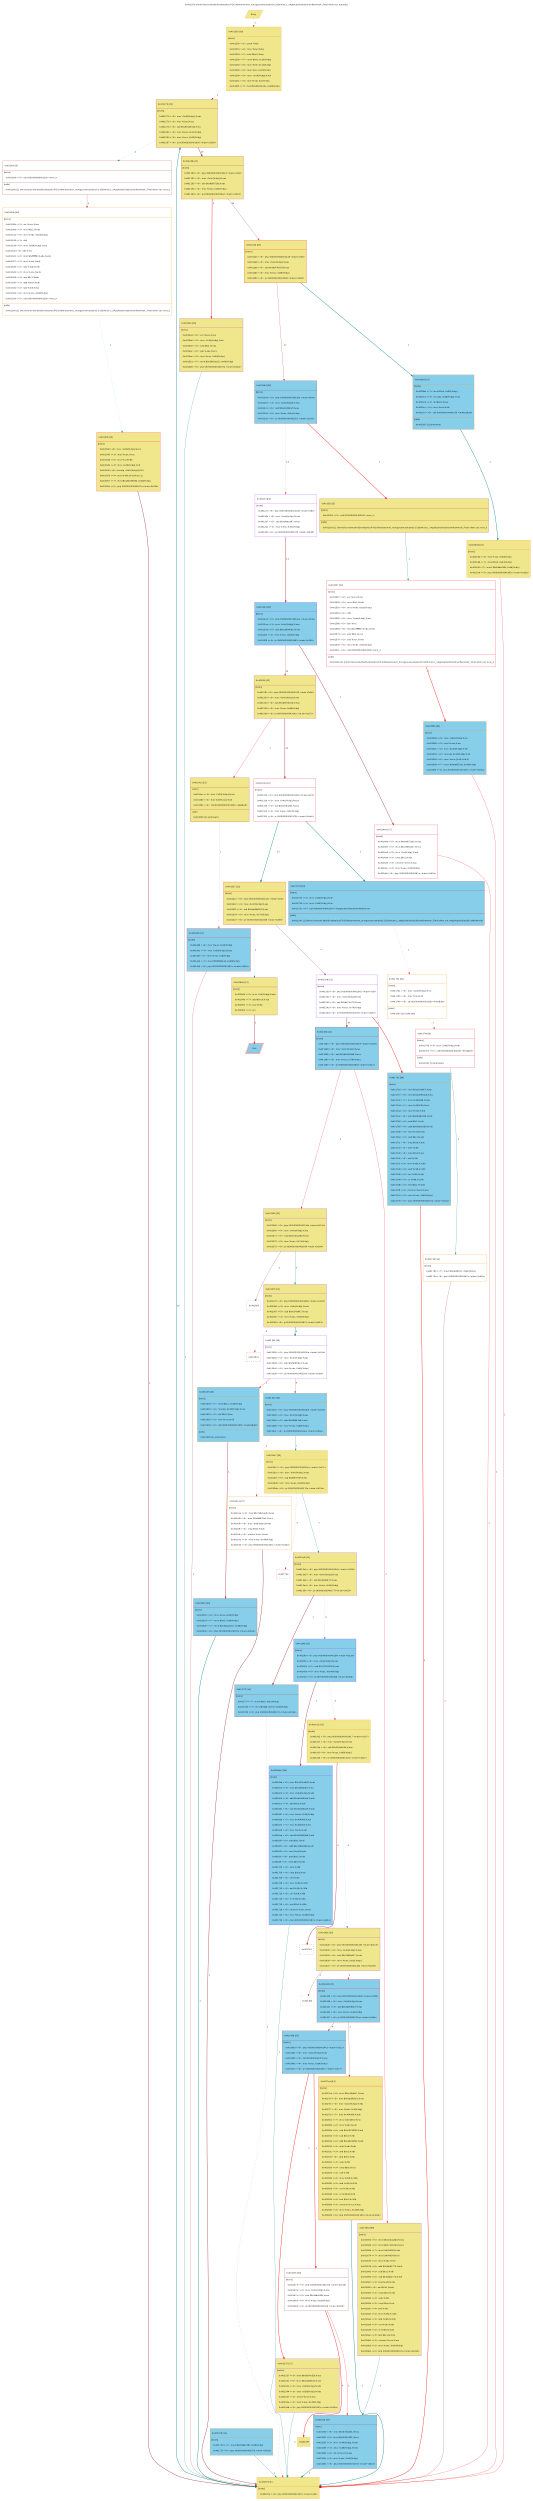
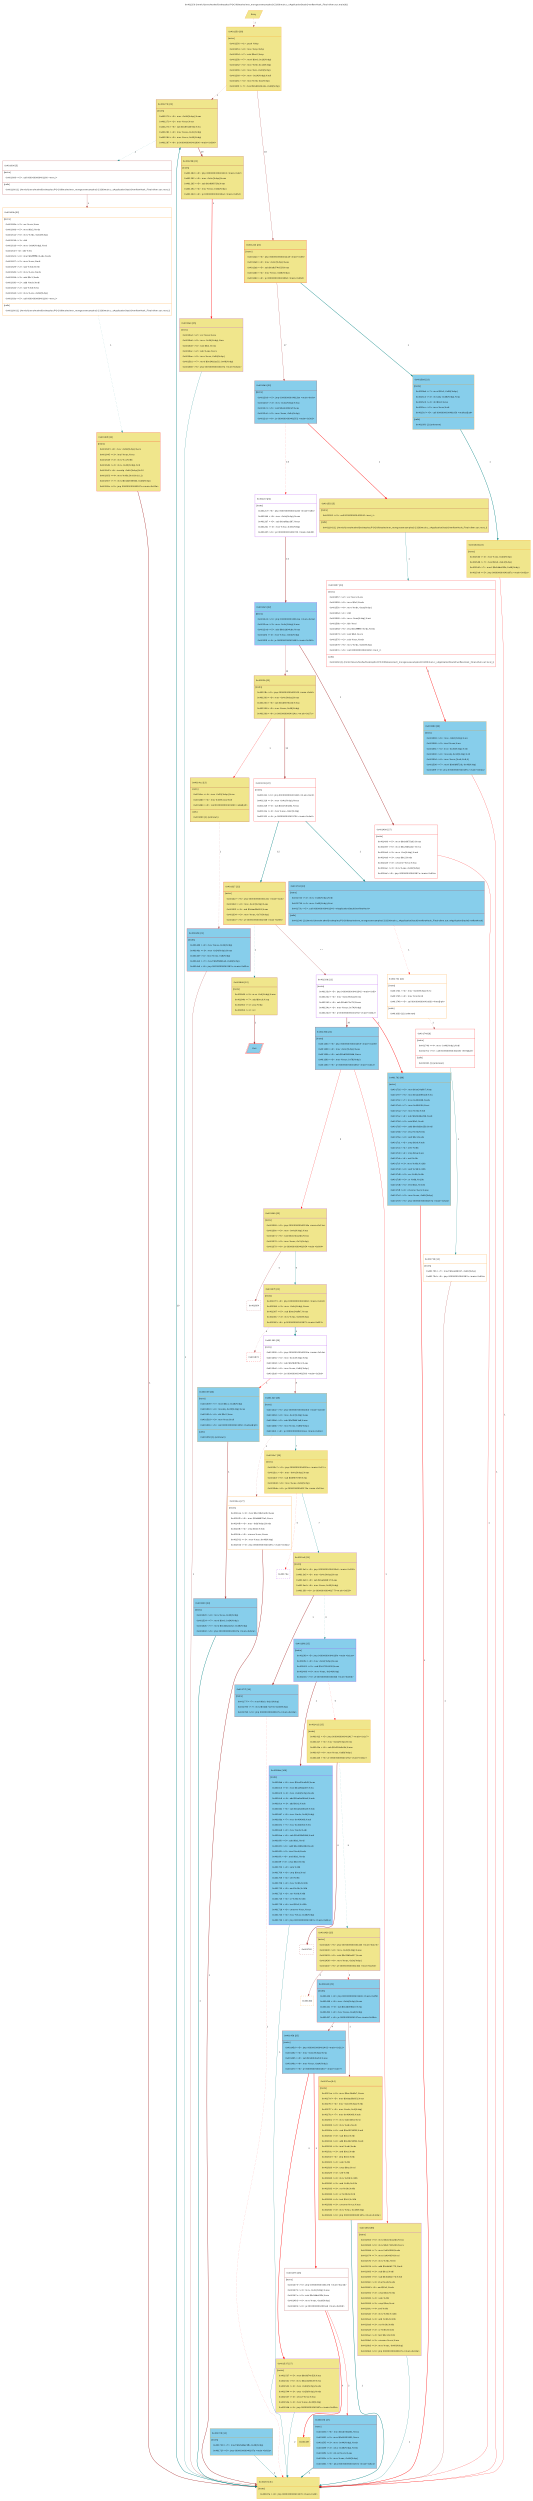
(243, 219) -> (265, 165)
(373, 2385) -> (400, 2449)
